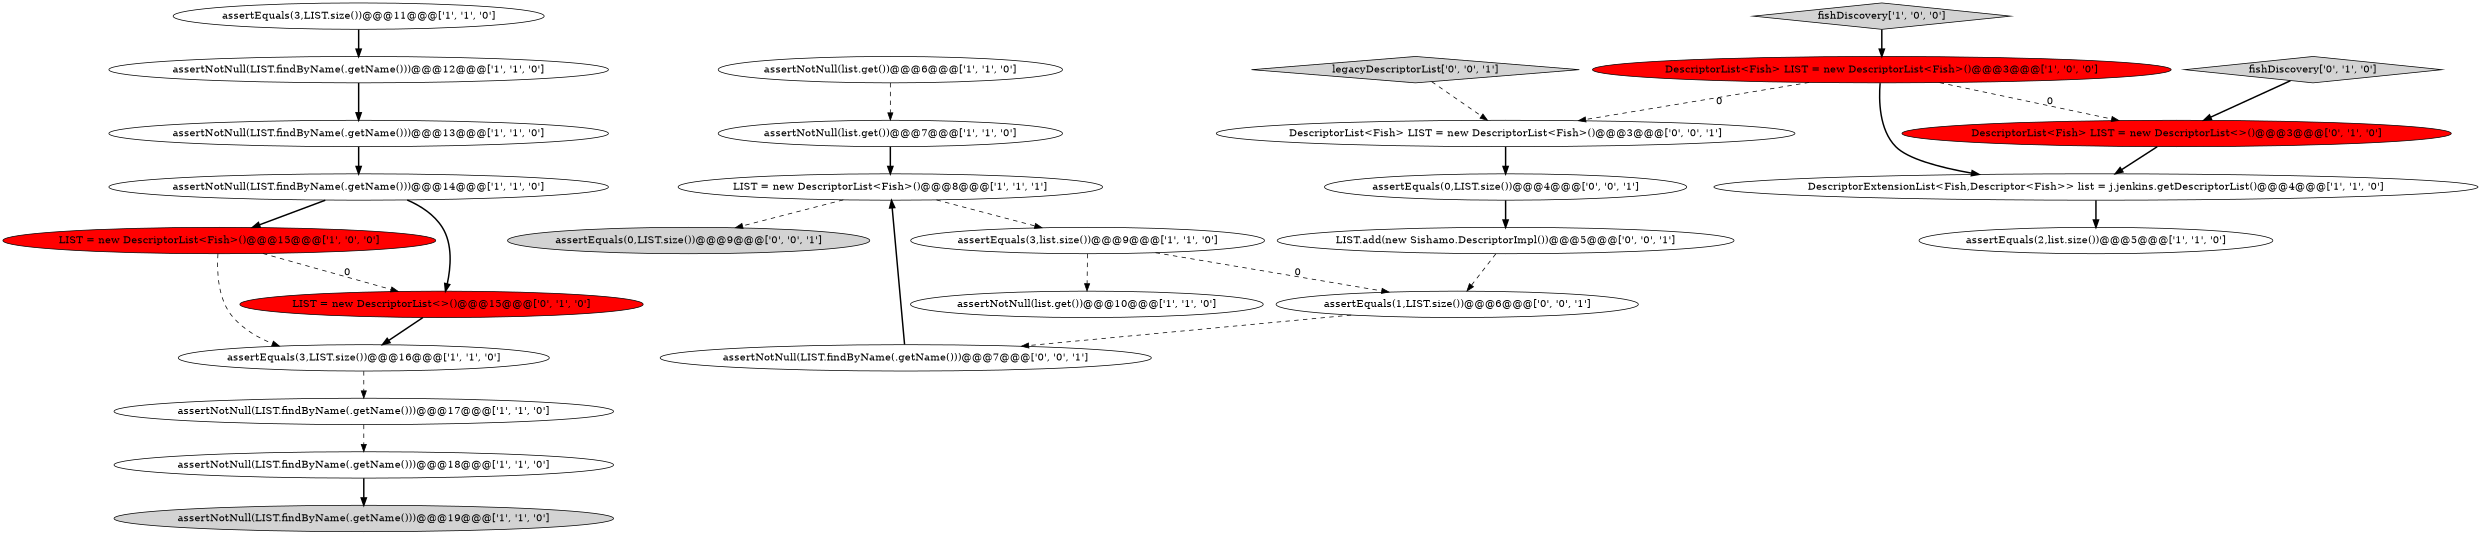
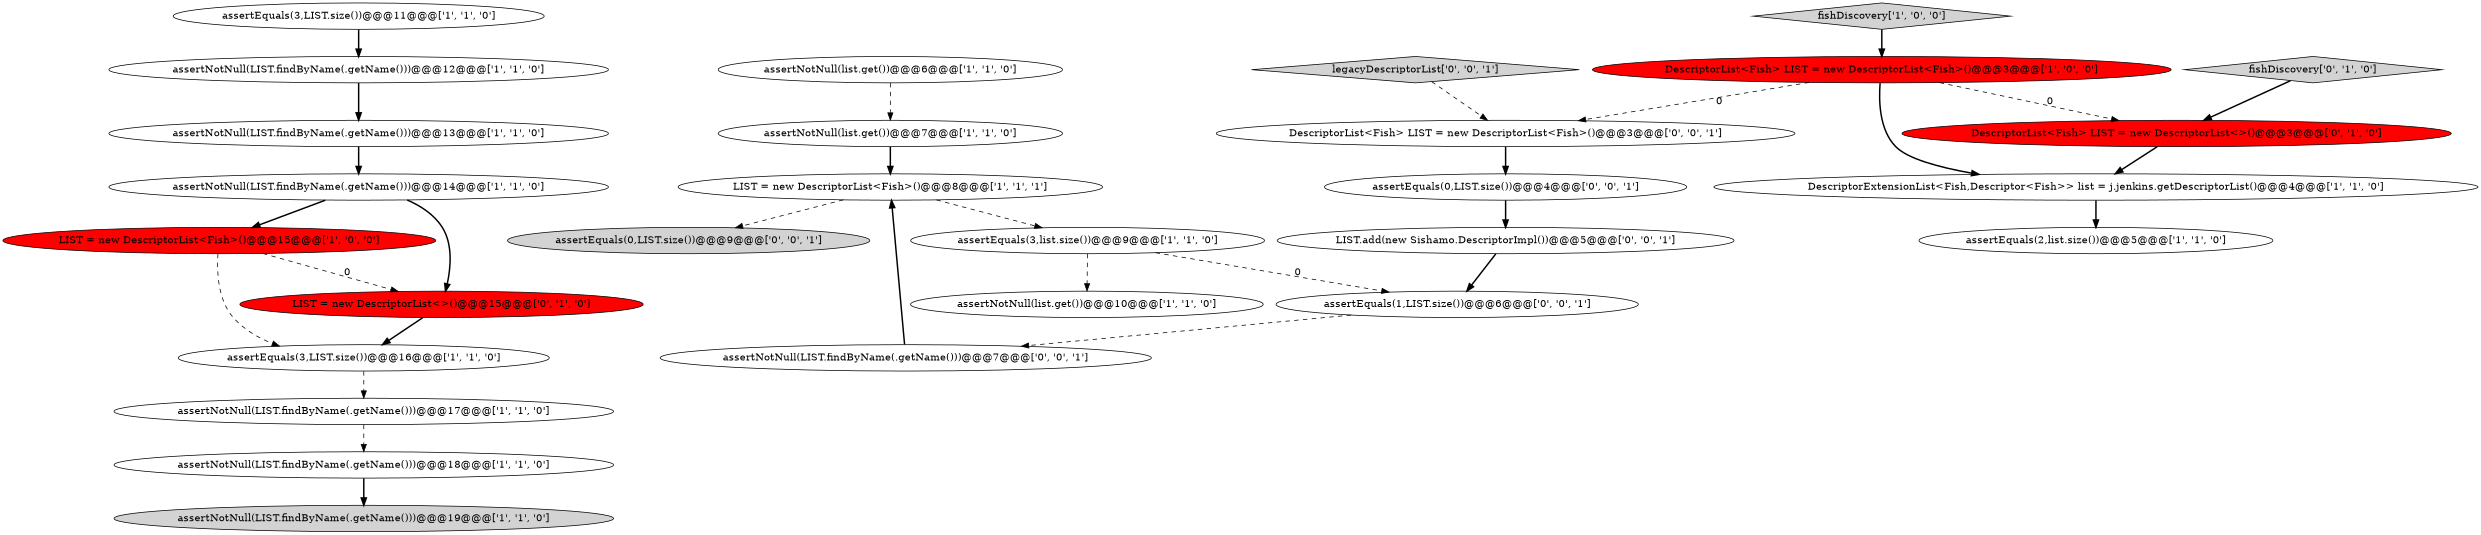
(1484, 269) -> (1484, 269)
